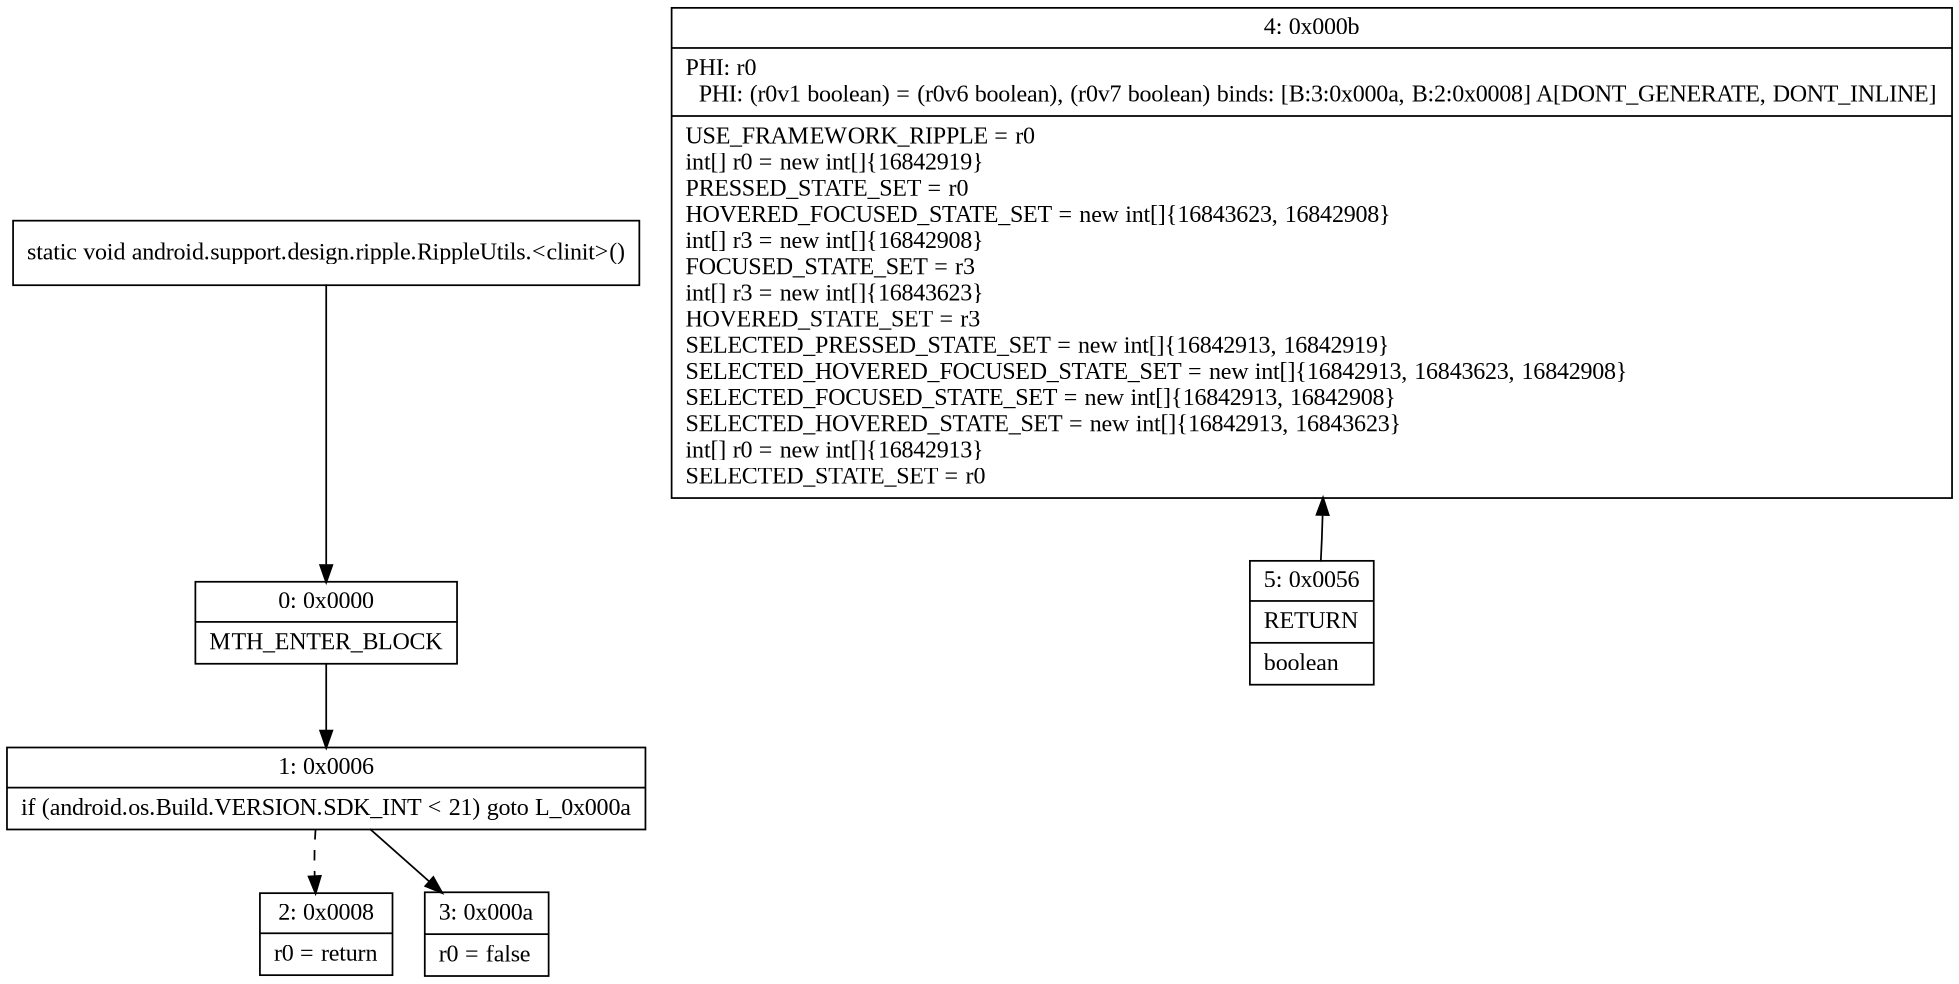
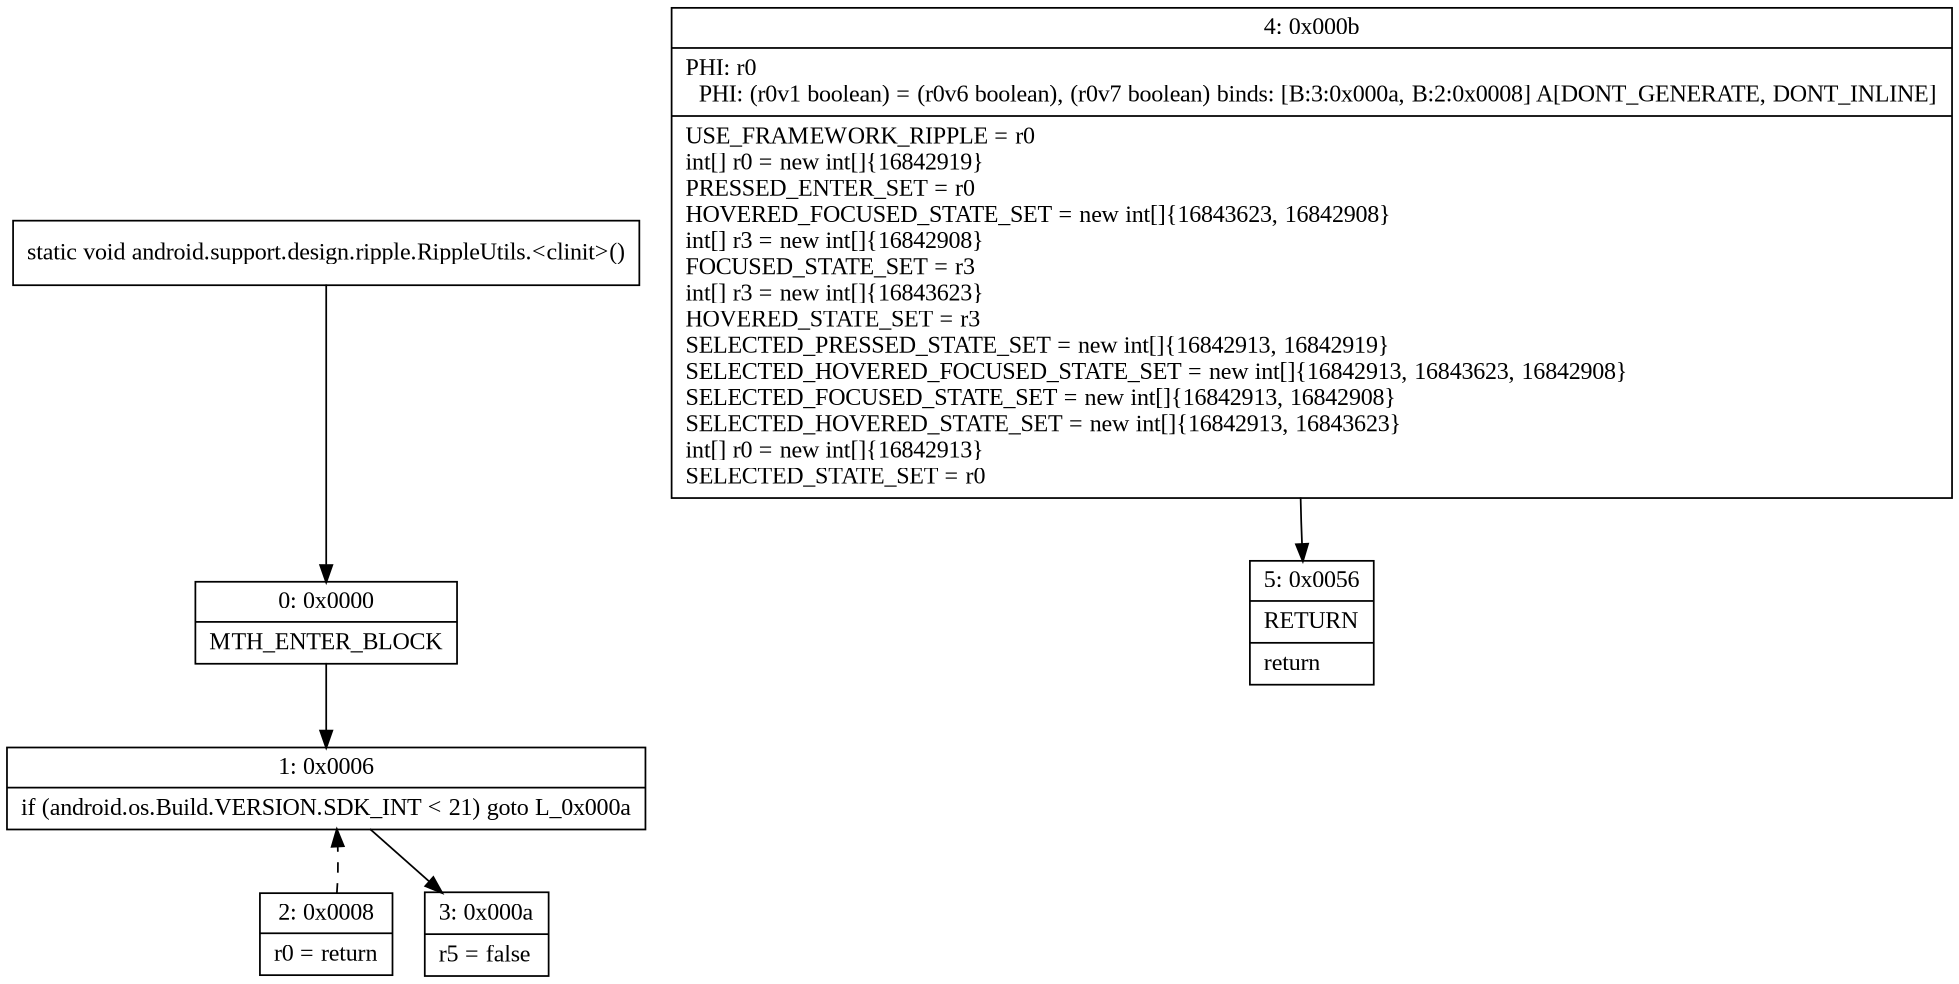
(828, 188) -> (830, 188)
(1322, 538) -> (1301, 521)
(1301, 663) -> (1293, 663)
(315, 852) -> (338, 870)
(485, 954) -> (485, 954)
